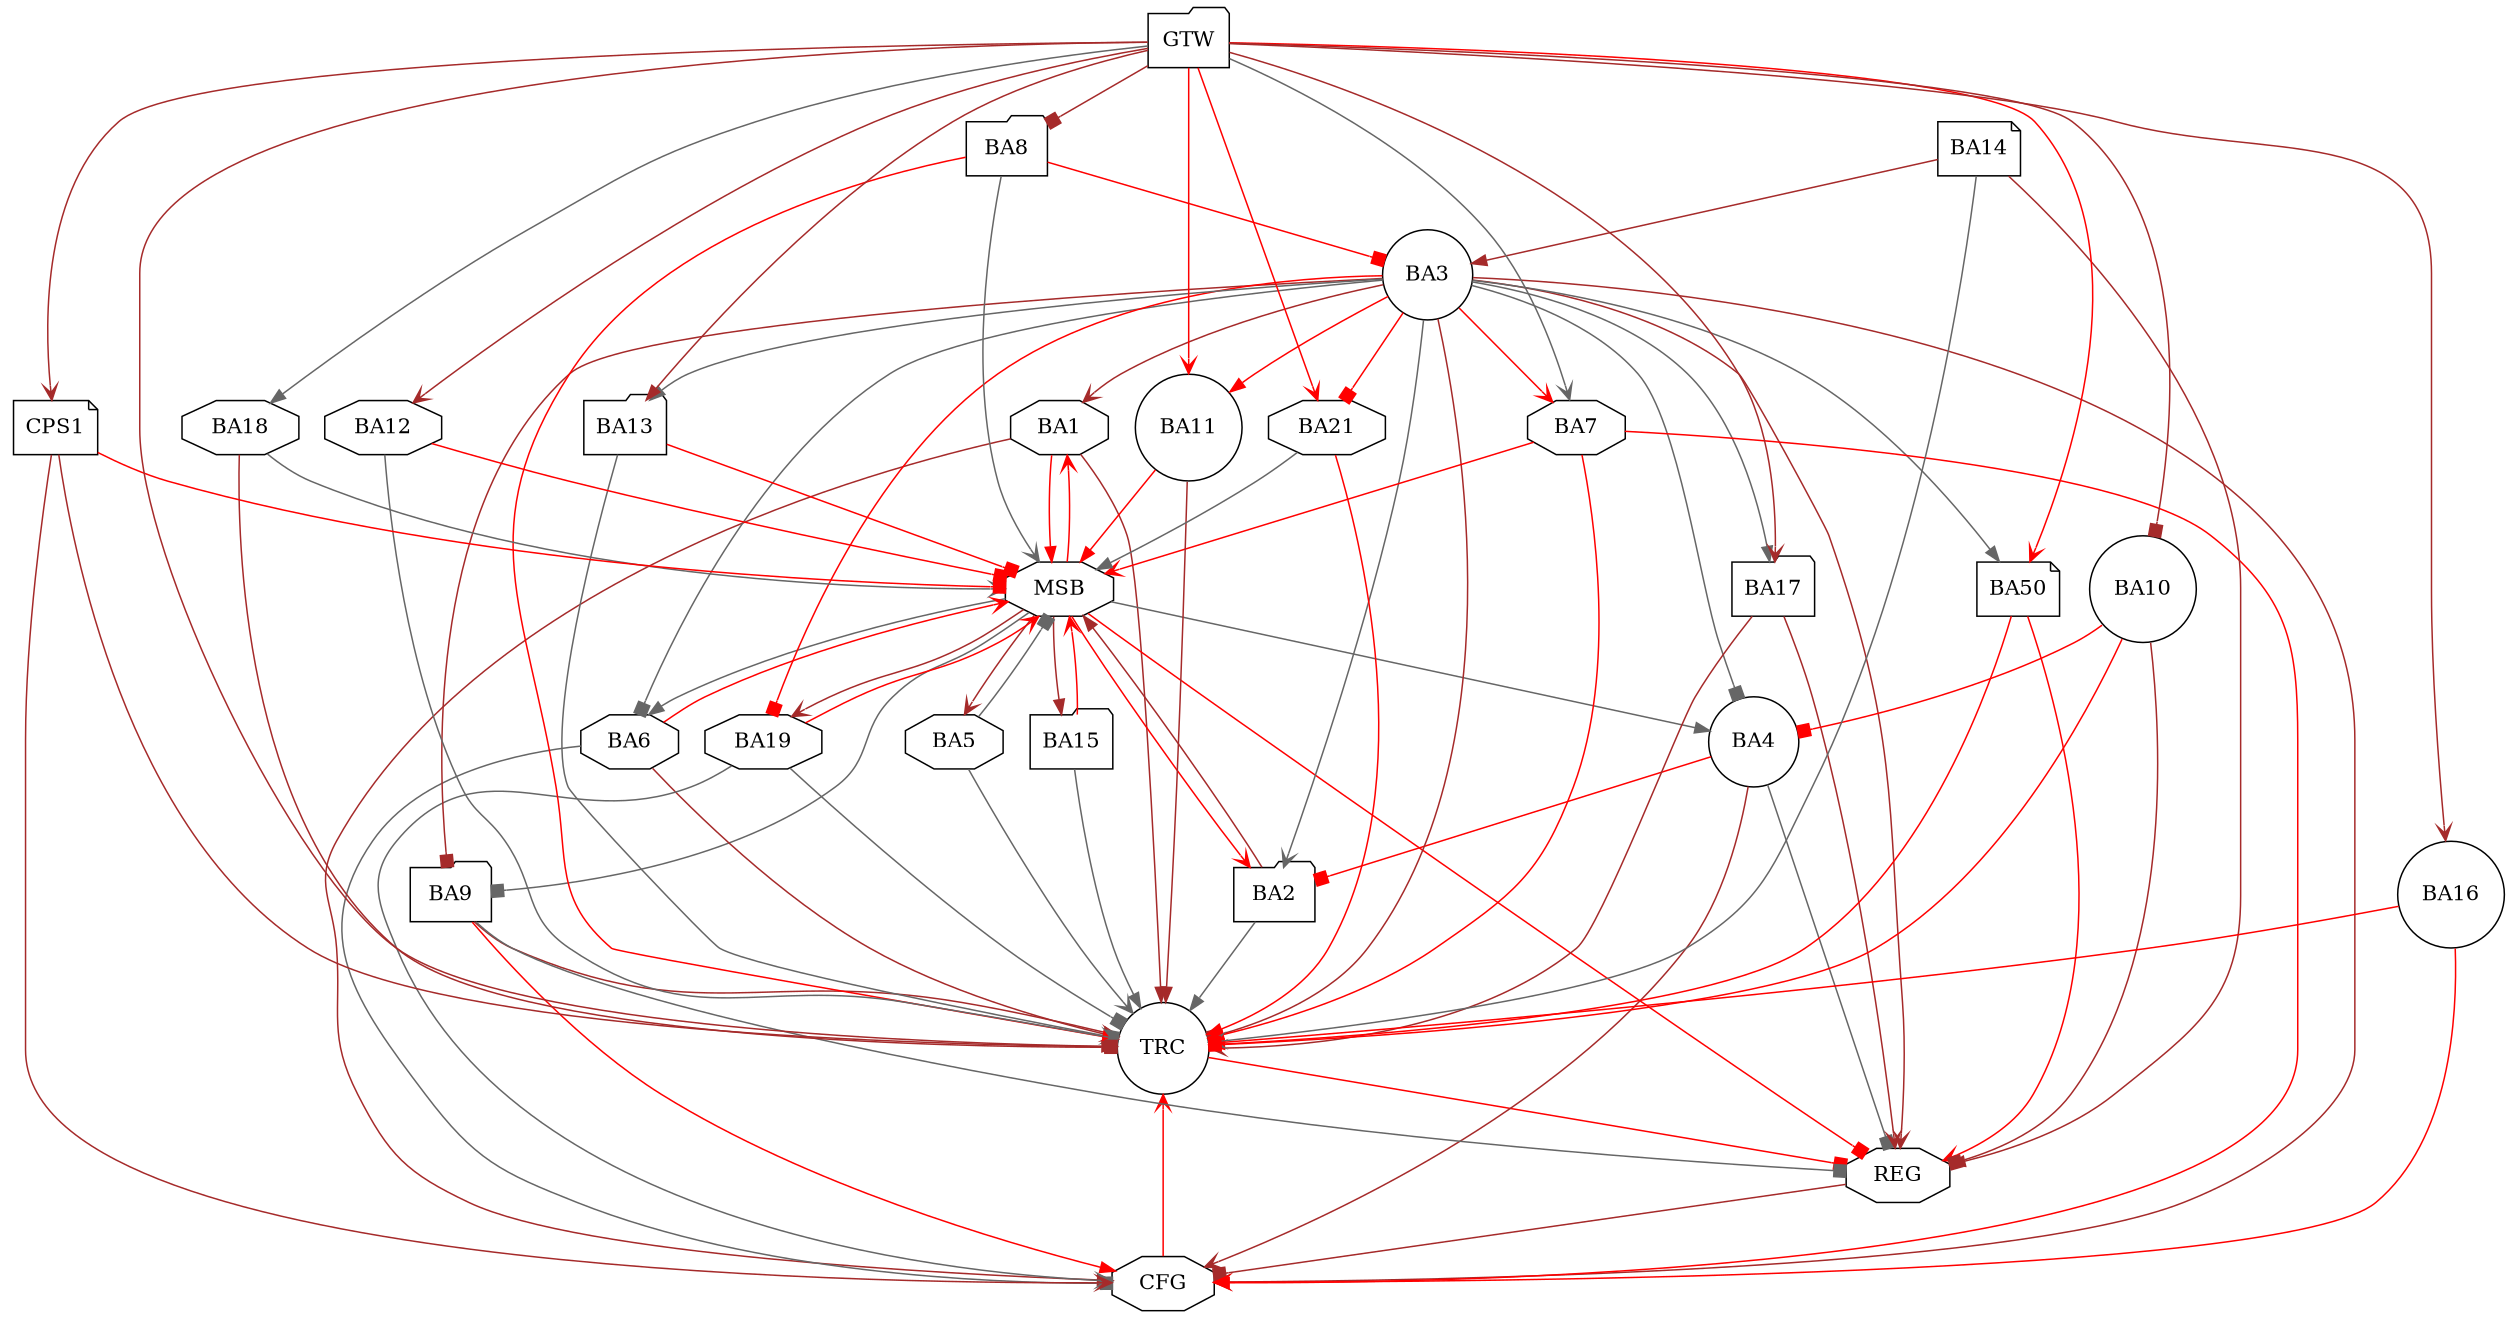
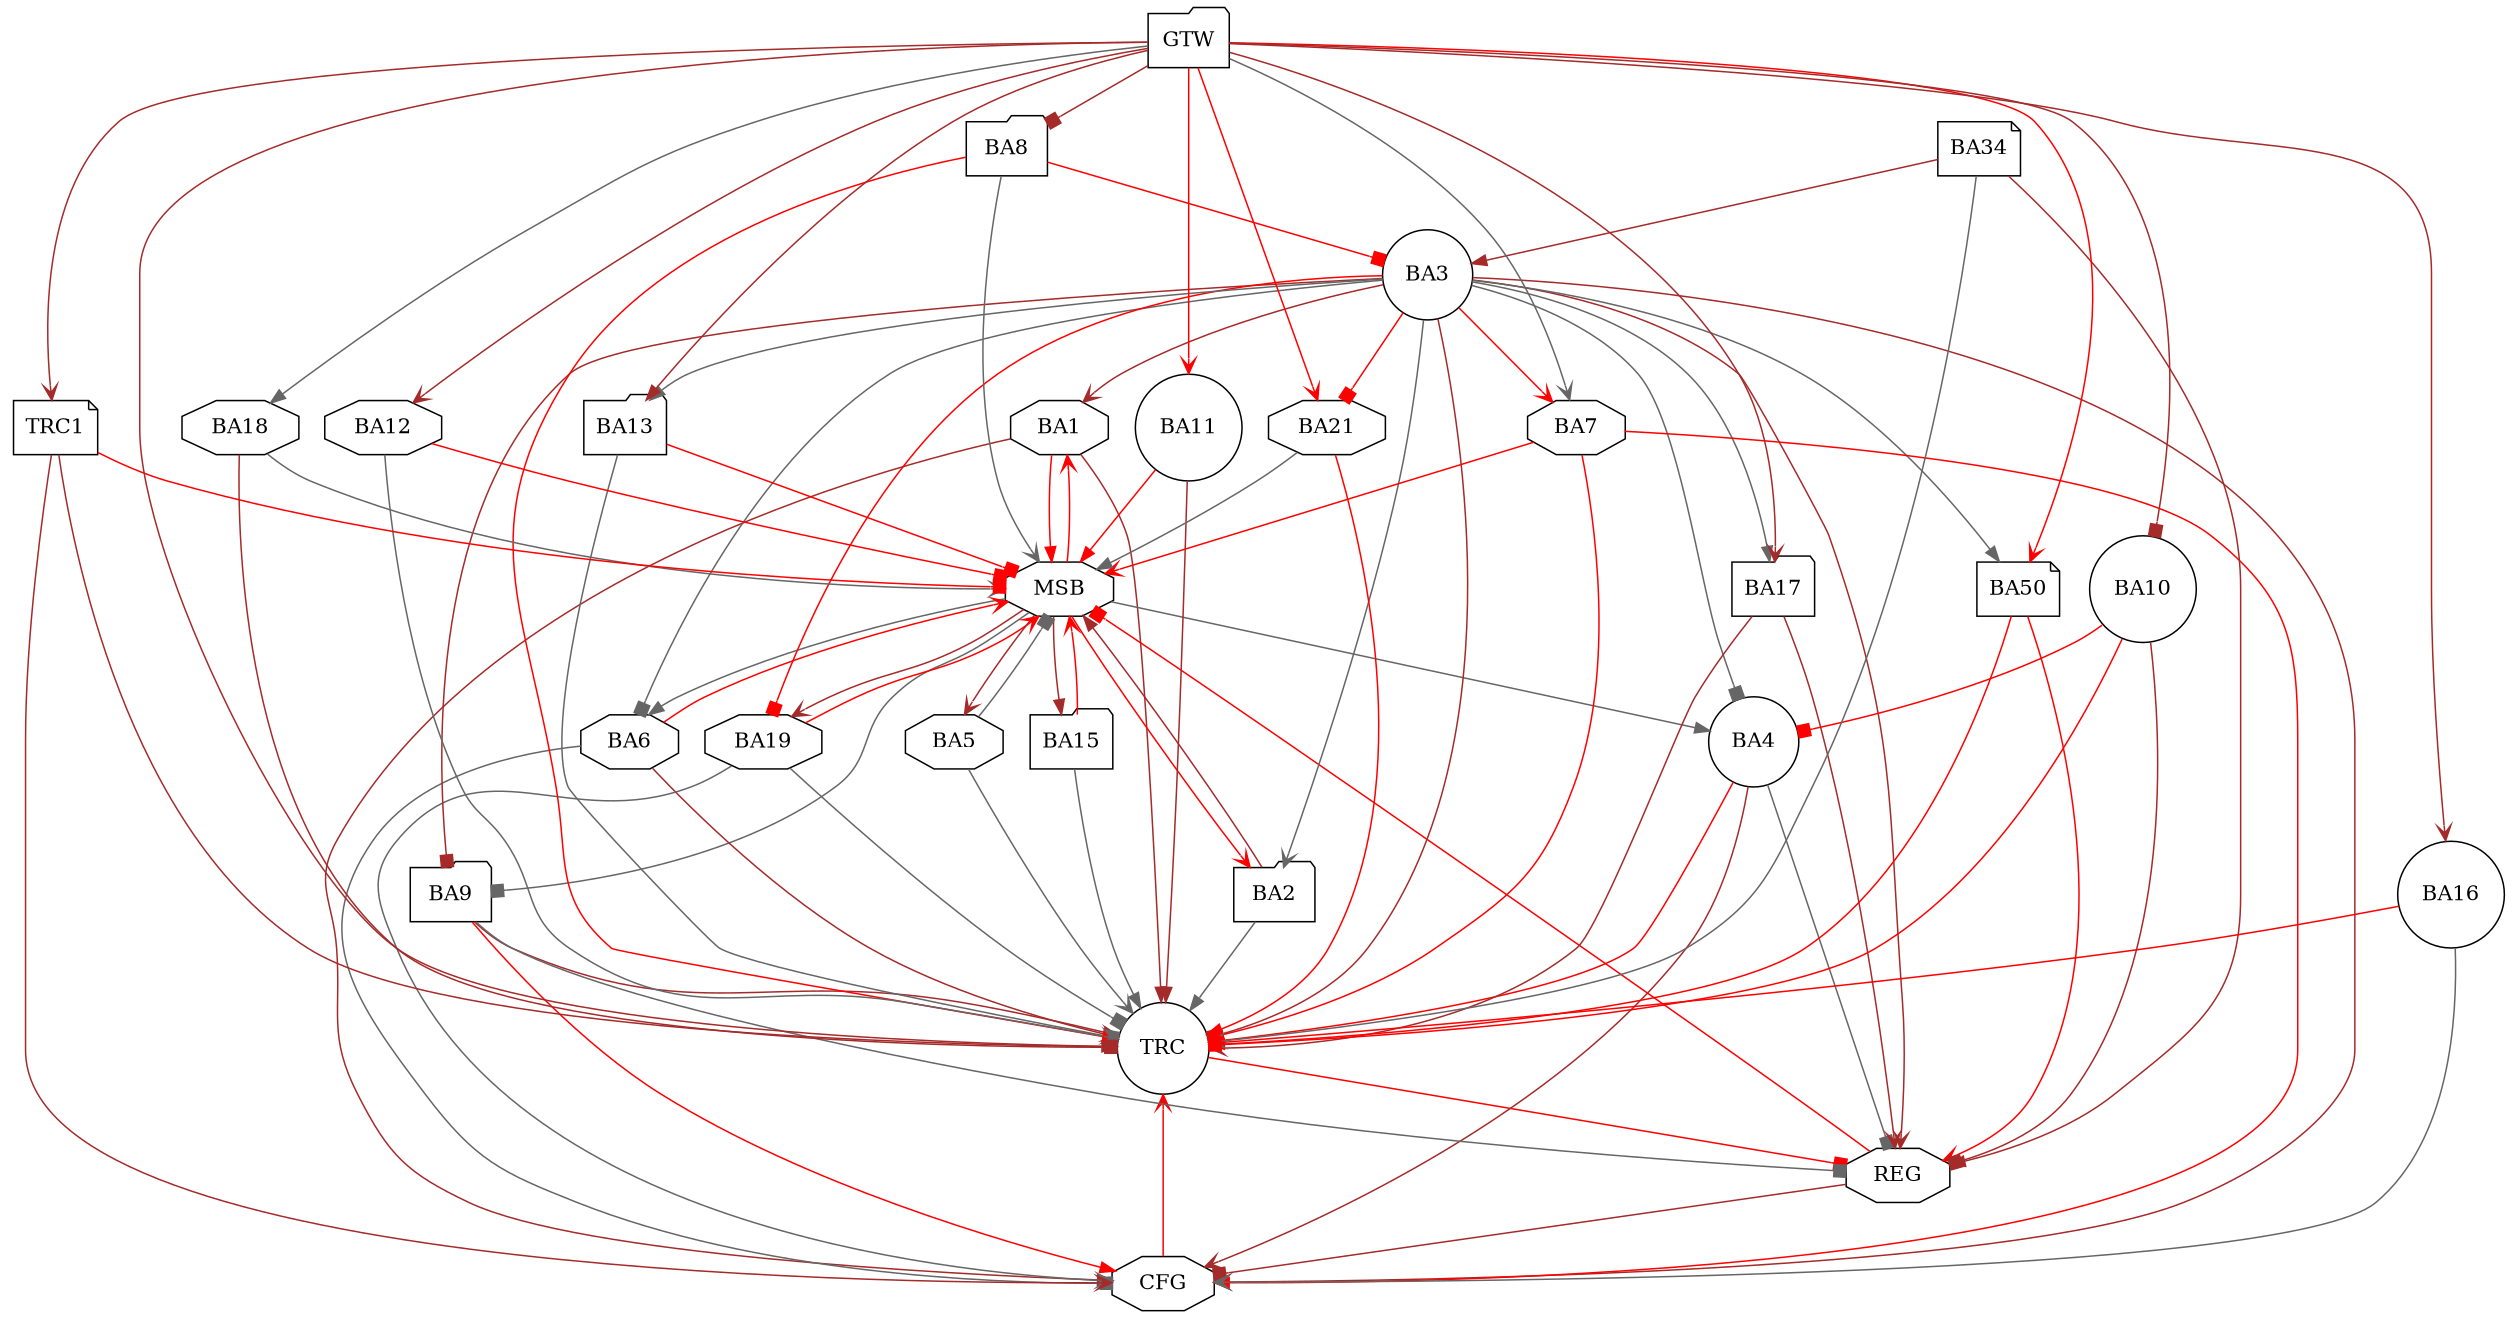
(1979, 149) -> (1979, 149)
(1314, 337) -> none
(56, 428) -> (56, 428)
(1521, 816) -> (1557, 981)
(1468, 882) -> (1490, 883)
(1943, 1265) -> (1943, 1265)
